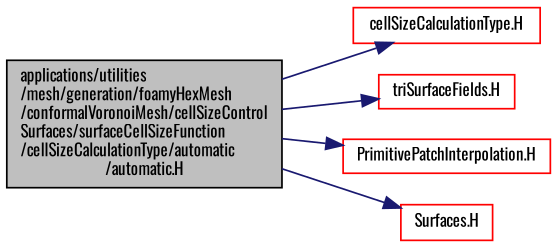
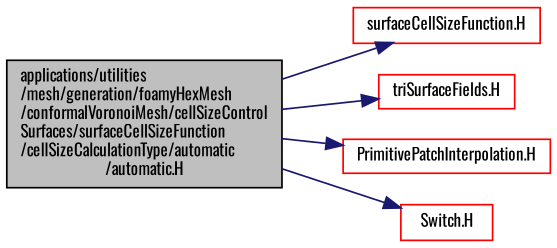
(447, 25) -> (447, 25)
(447, 223) -> (447, 223)
